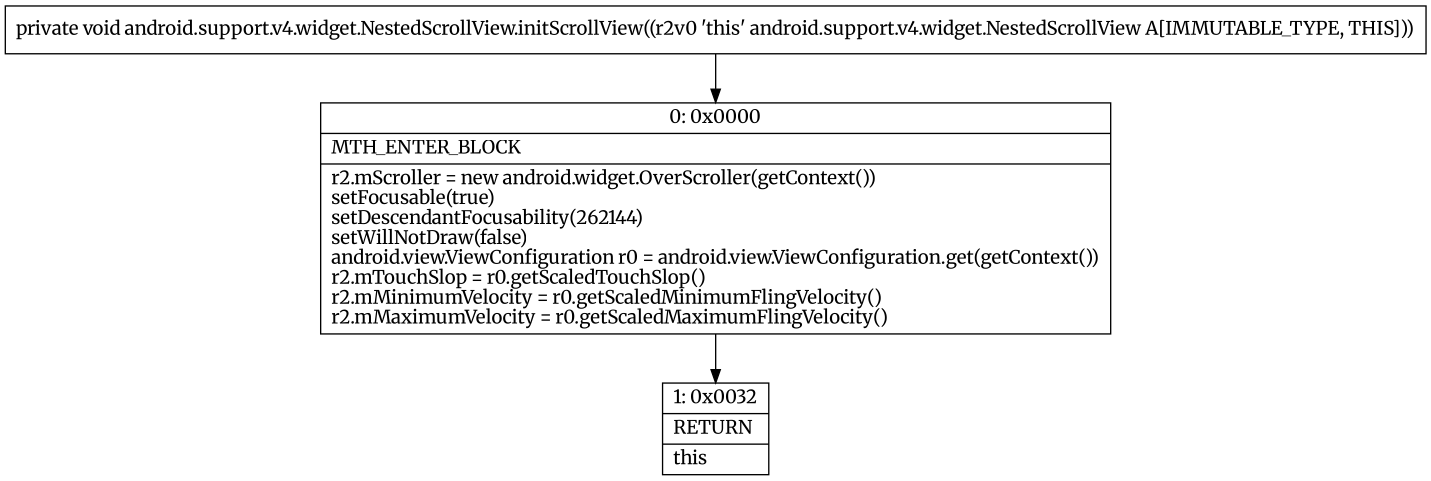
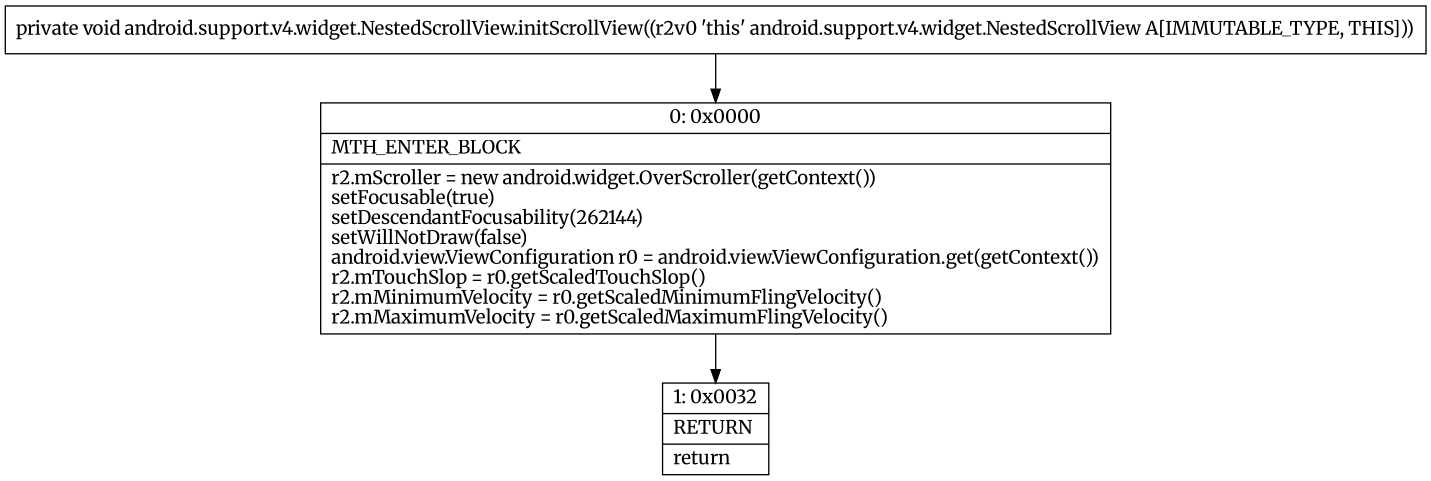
(690, 459) -> (702, 459)
